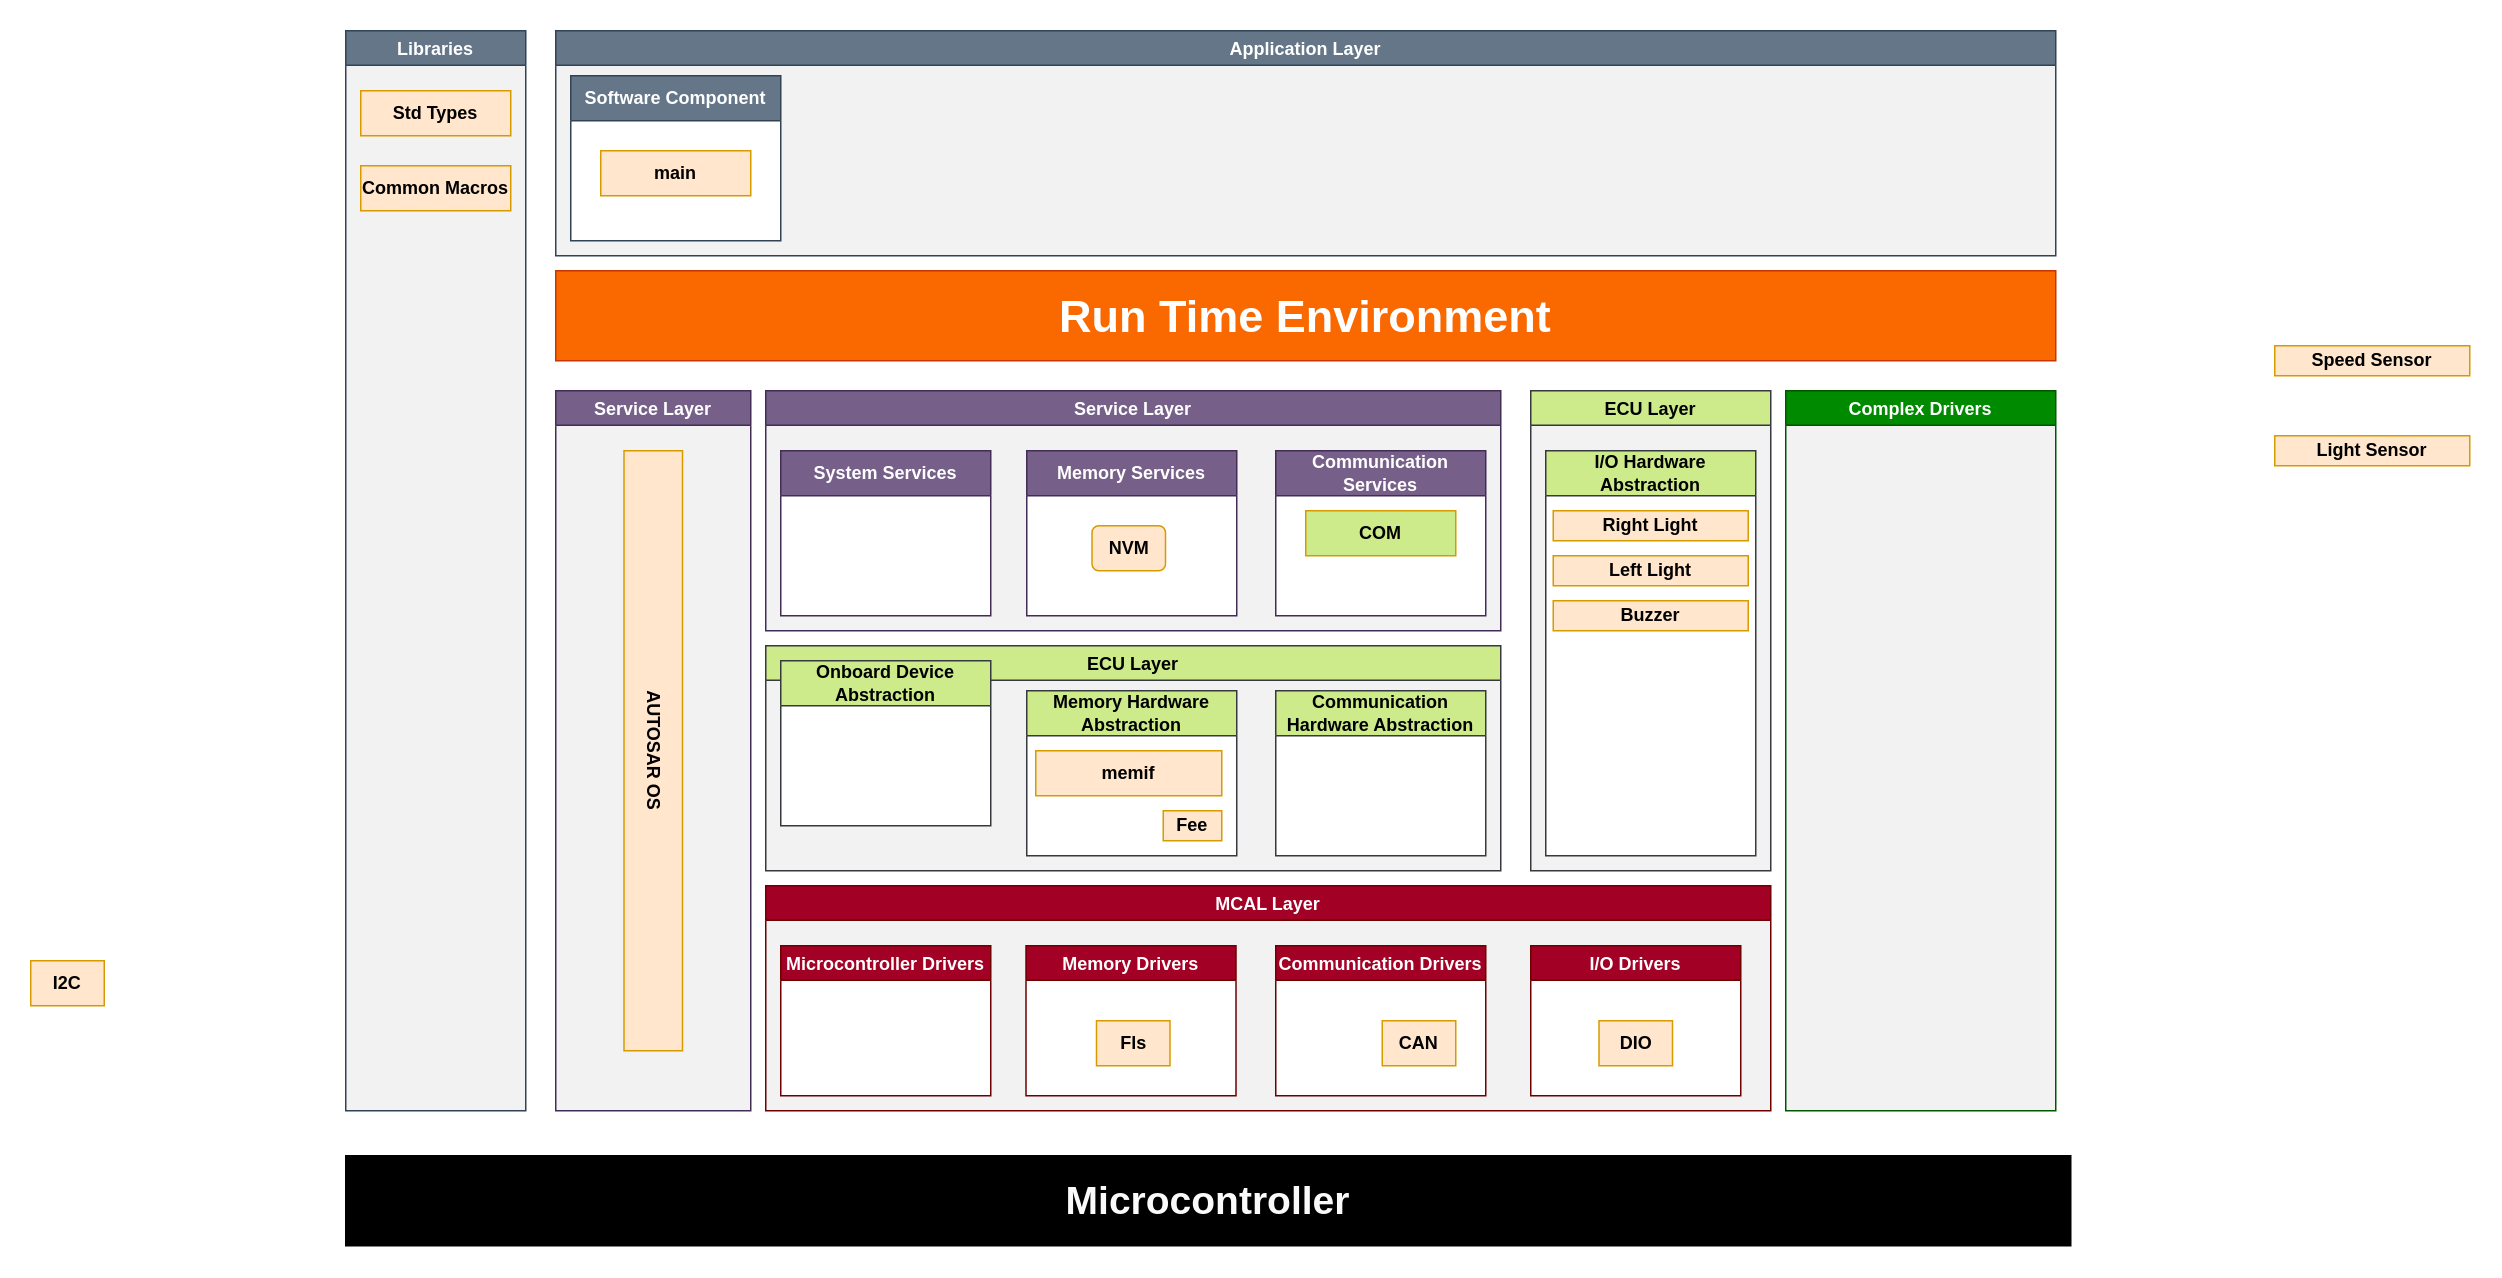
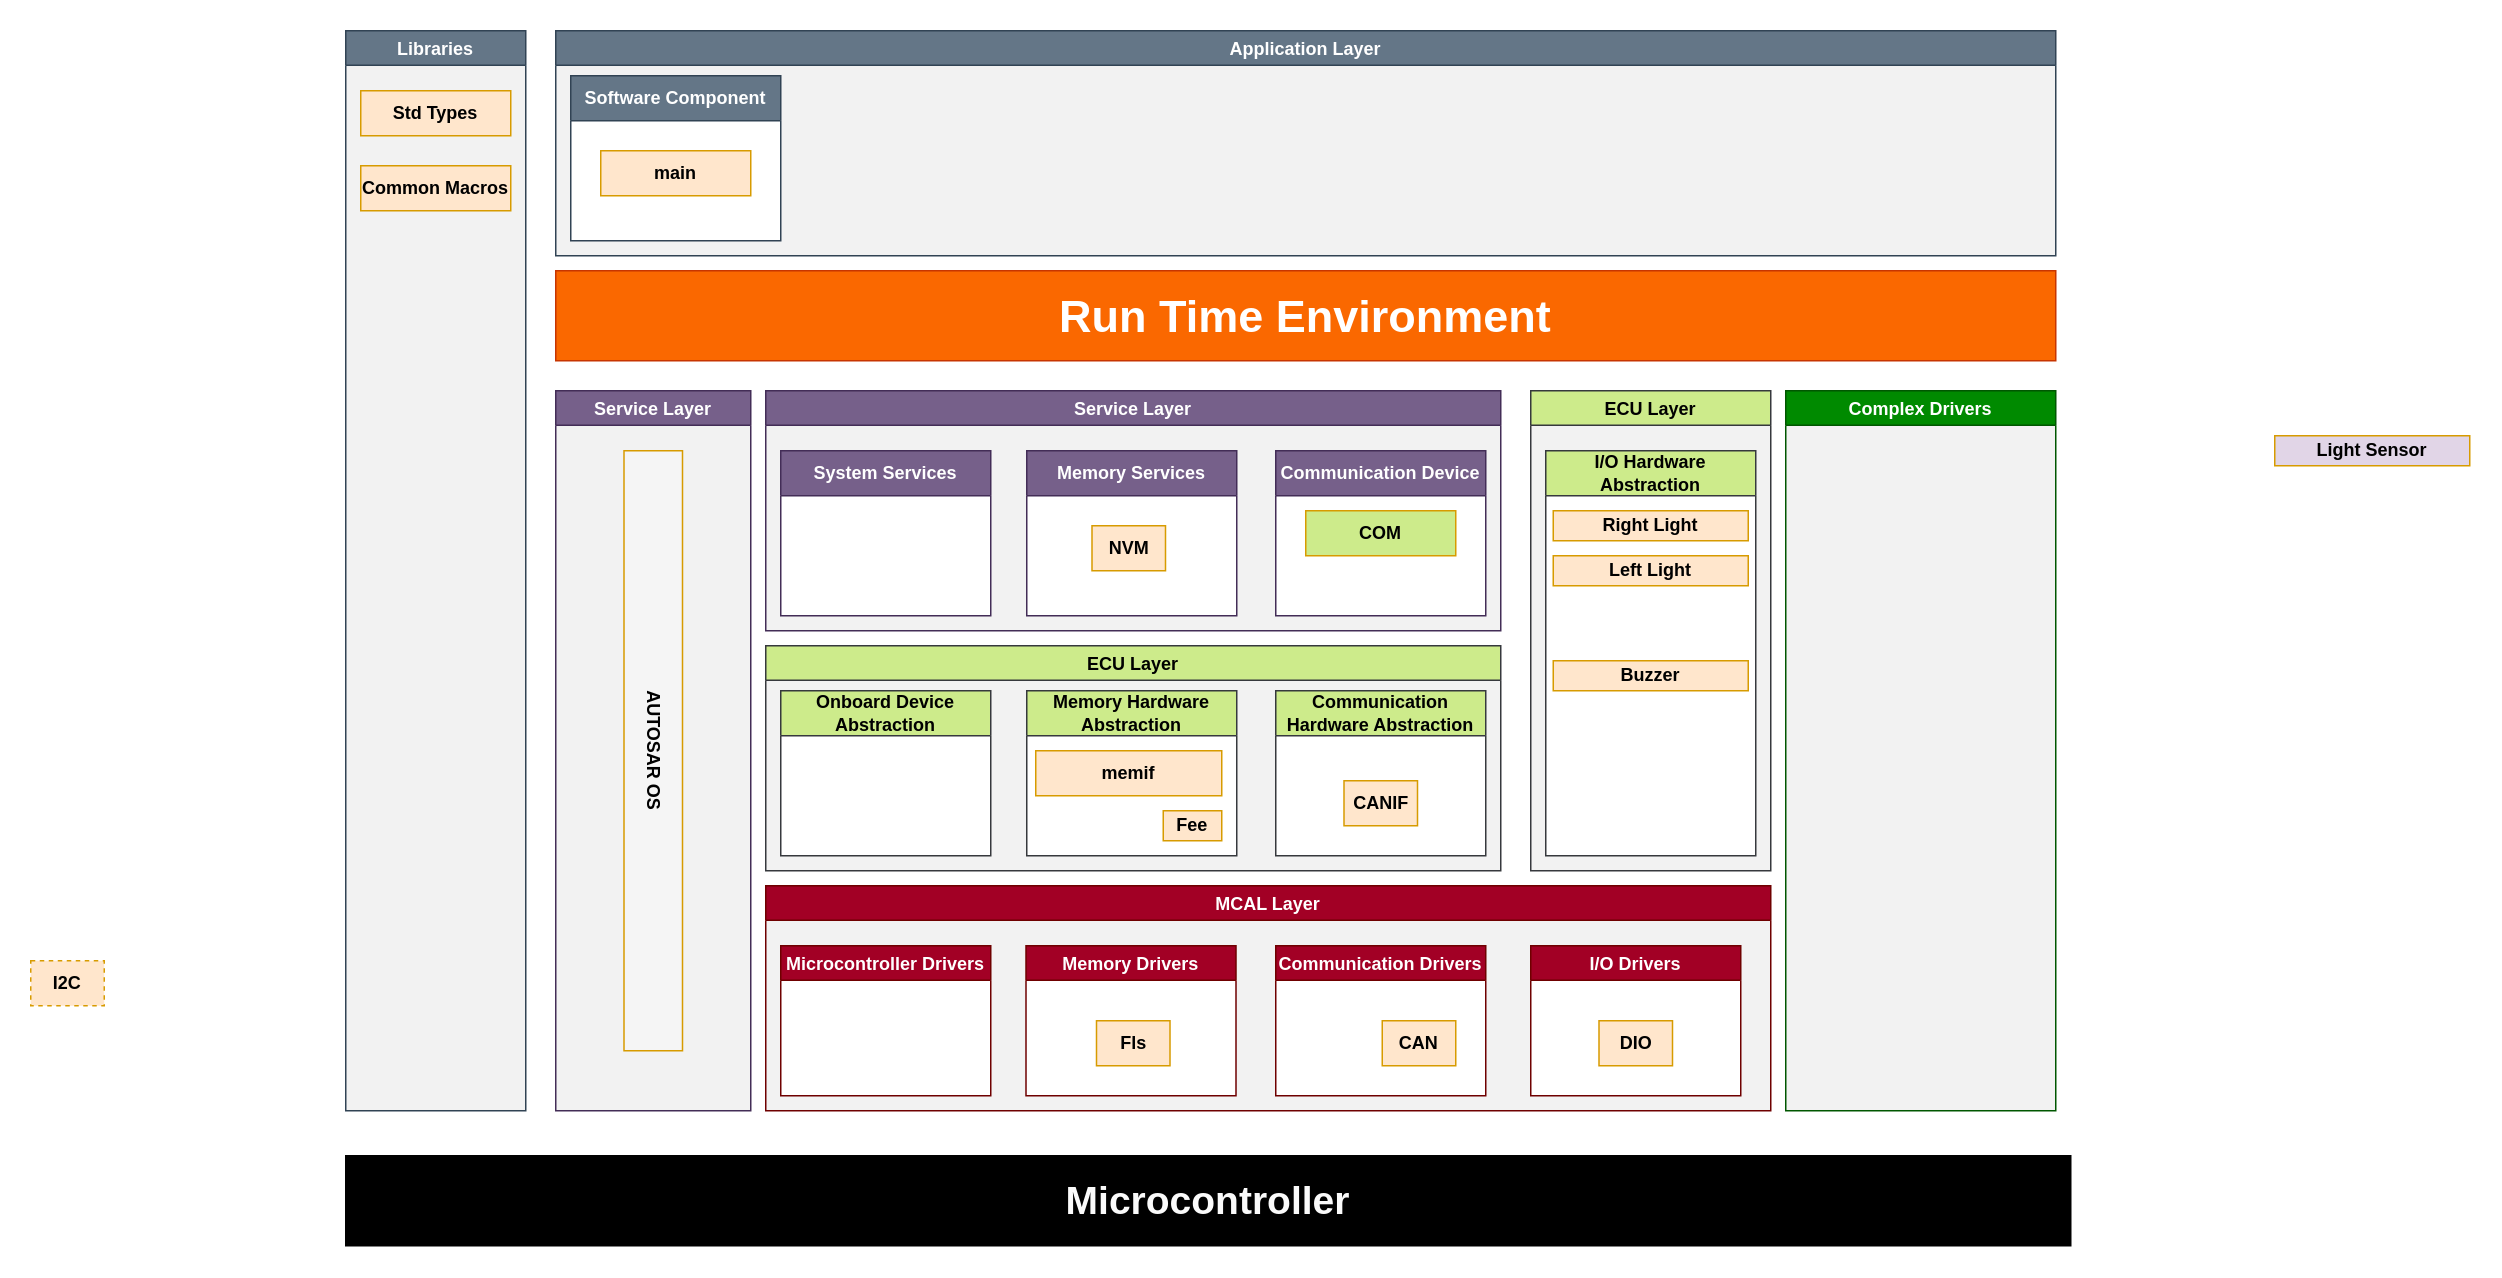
(2372, 361) -> none
(2372, 451) -> (2372, 451)
(1381, 473) -> (1381, 473)
(1129, 548) -> (1129, 548)
(1651, 616) -> (1651, 676)
(886, 743) -> (886, 773)
(653, 751) -> (653, 751)
none -> (1381, 803)
(68, 983) -> (68, 983)
